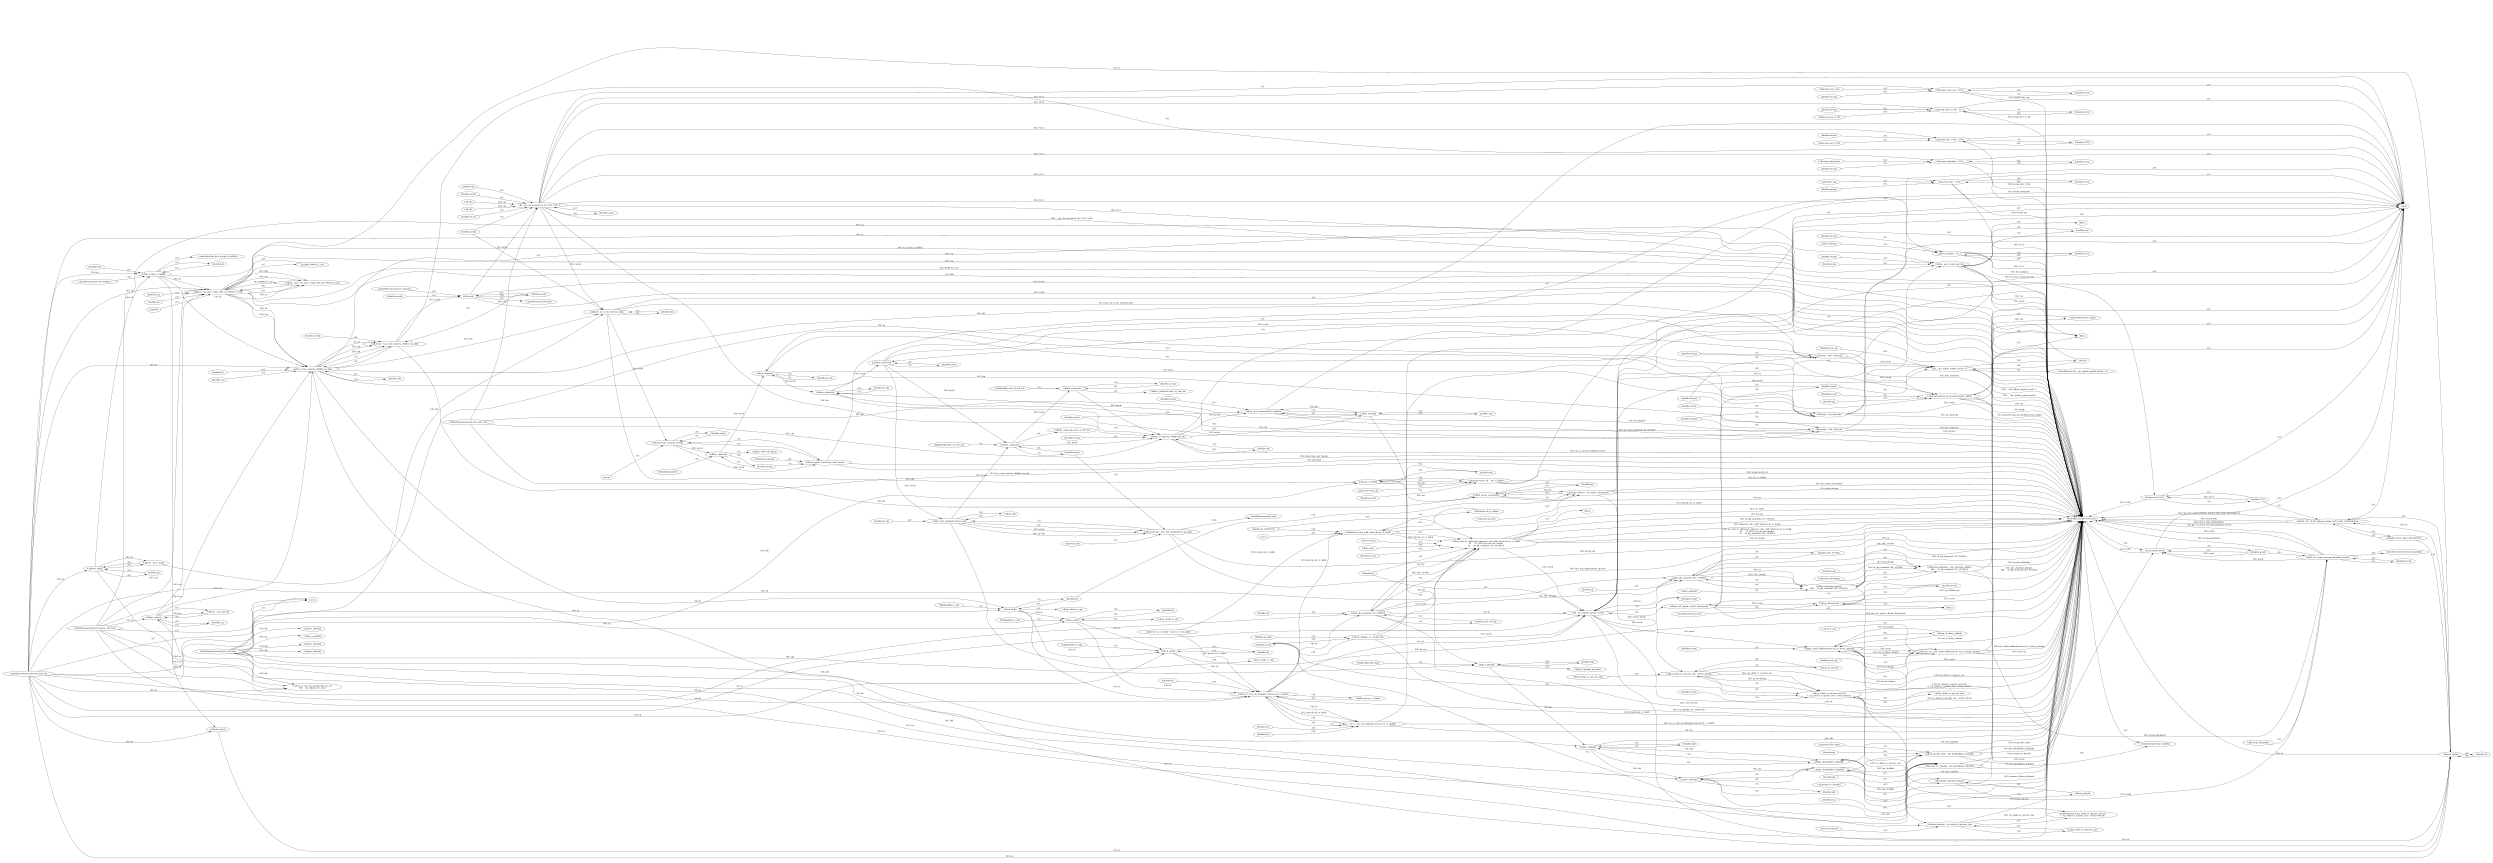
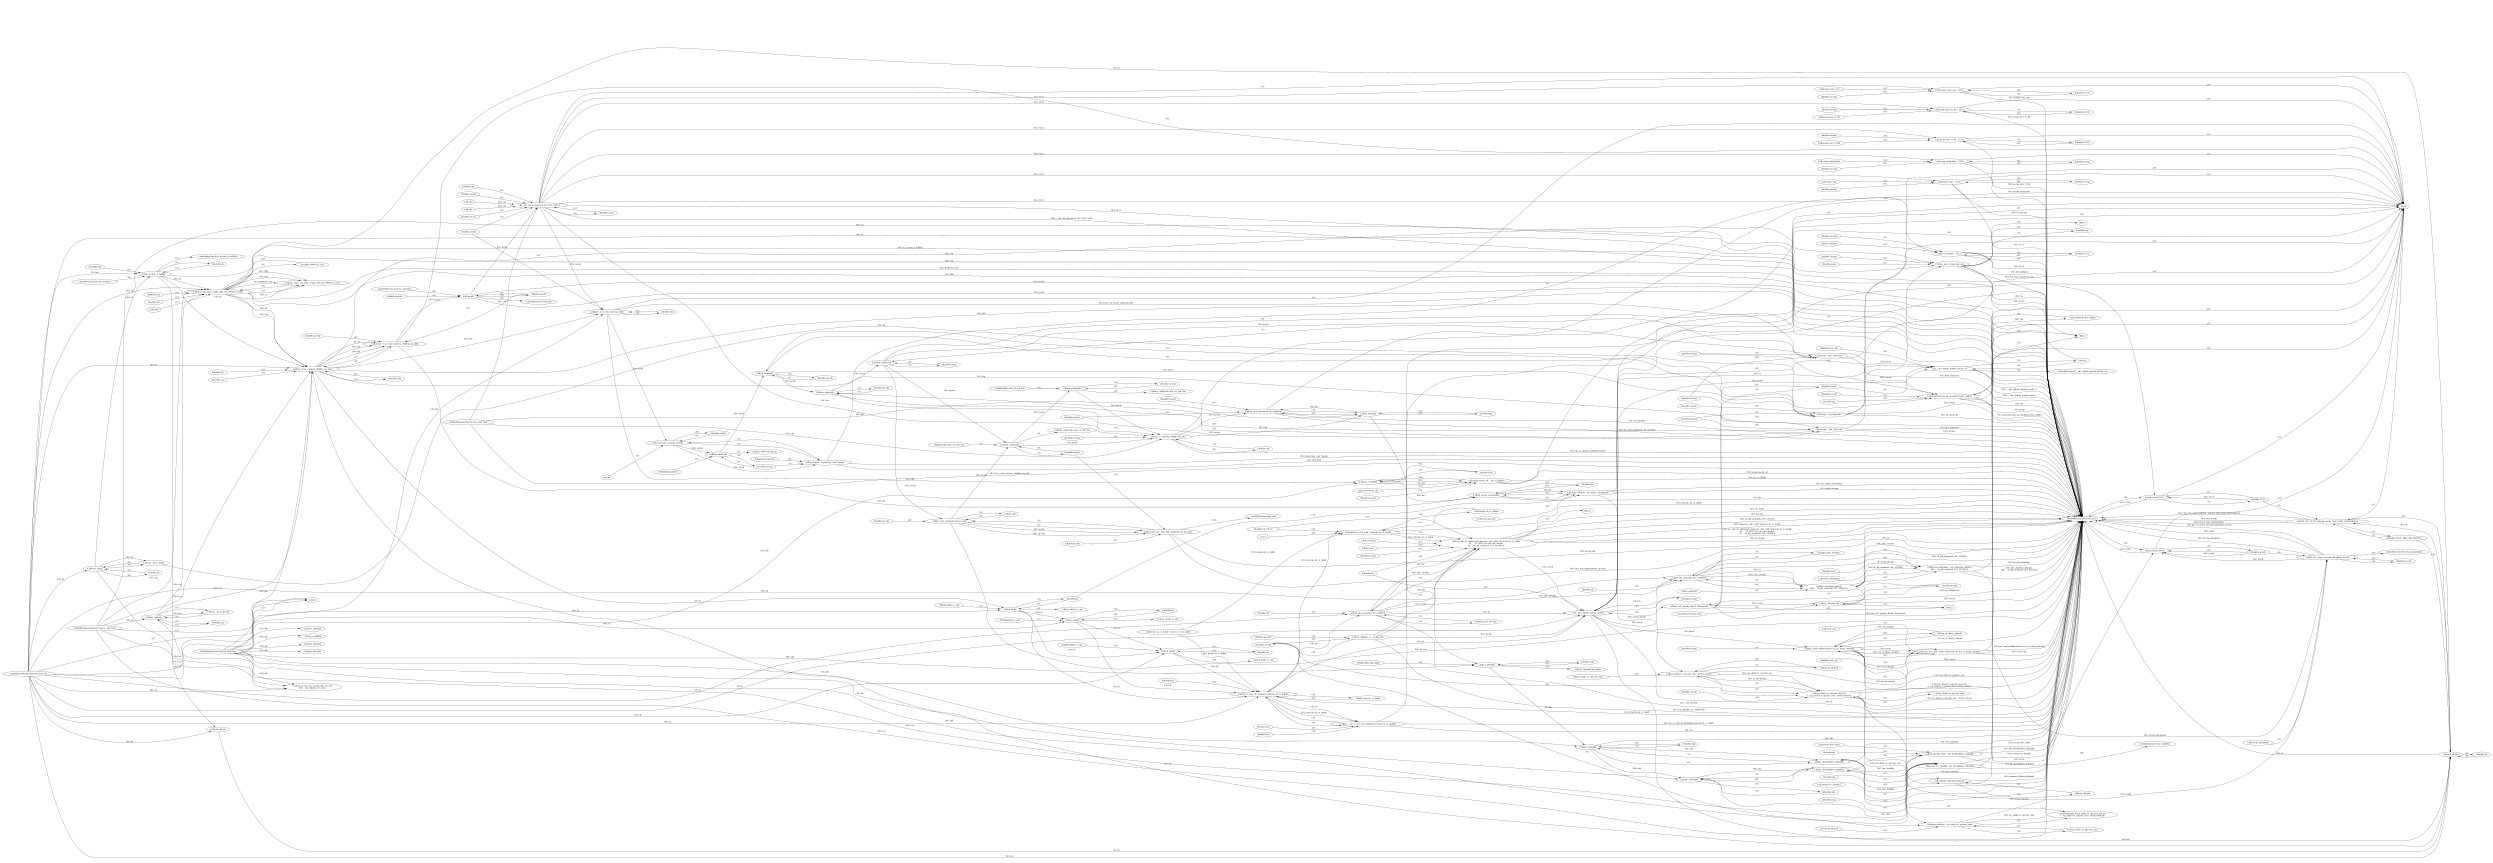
none -> (293, 524)
(1263, 529) -> (1263, 529)
(2095, 638) -> (2112, 504)
(665, 697) -> (634, 723)
